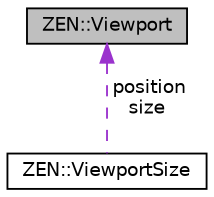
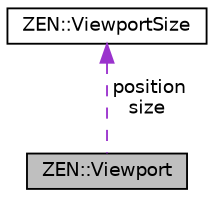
(107, 108) -> (107, 108)
